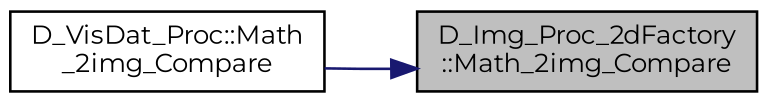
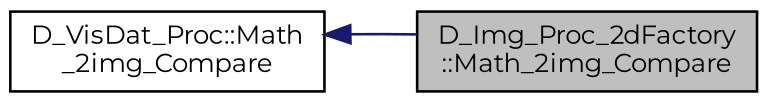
(358, 69) -> (384, 34)
